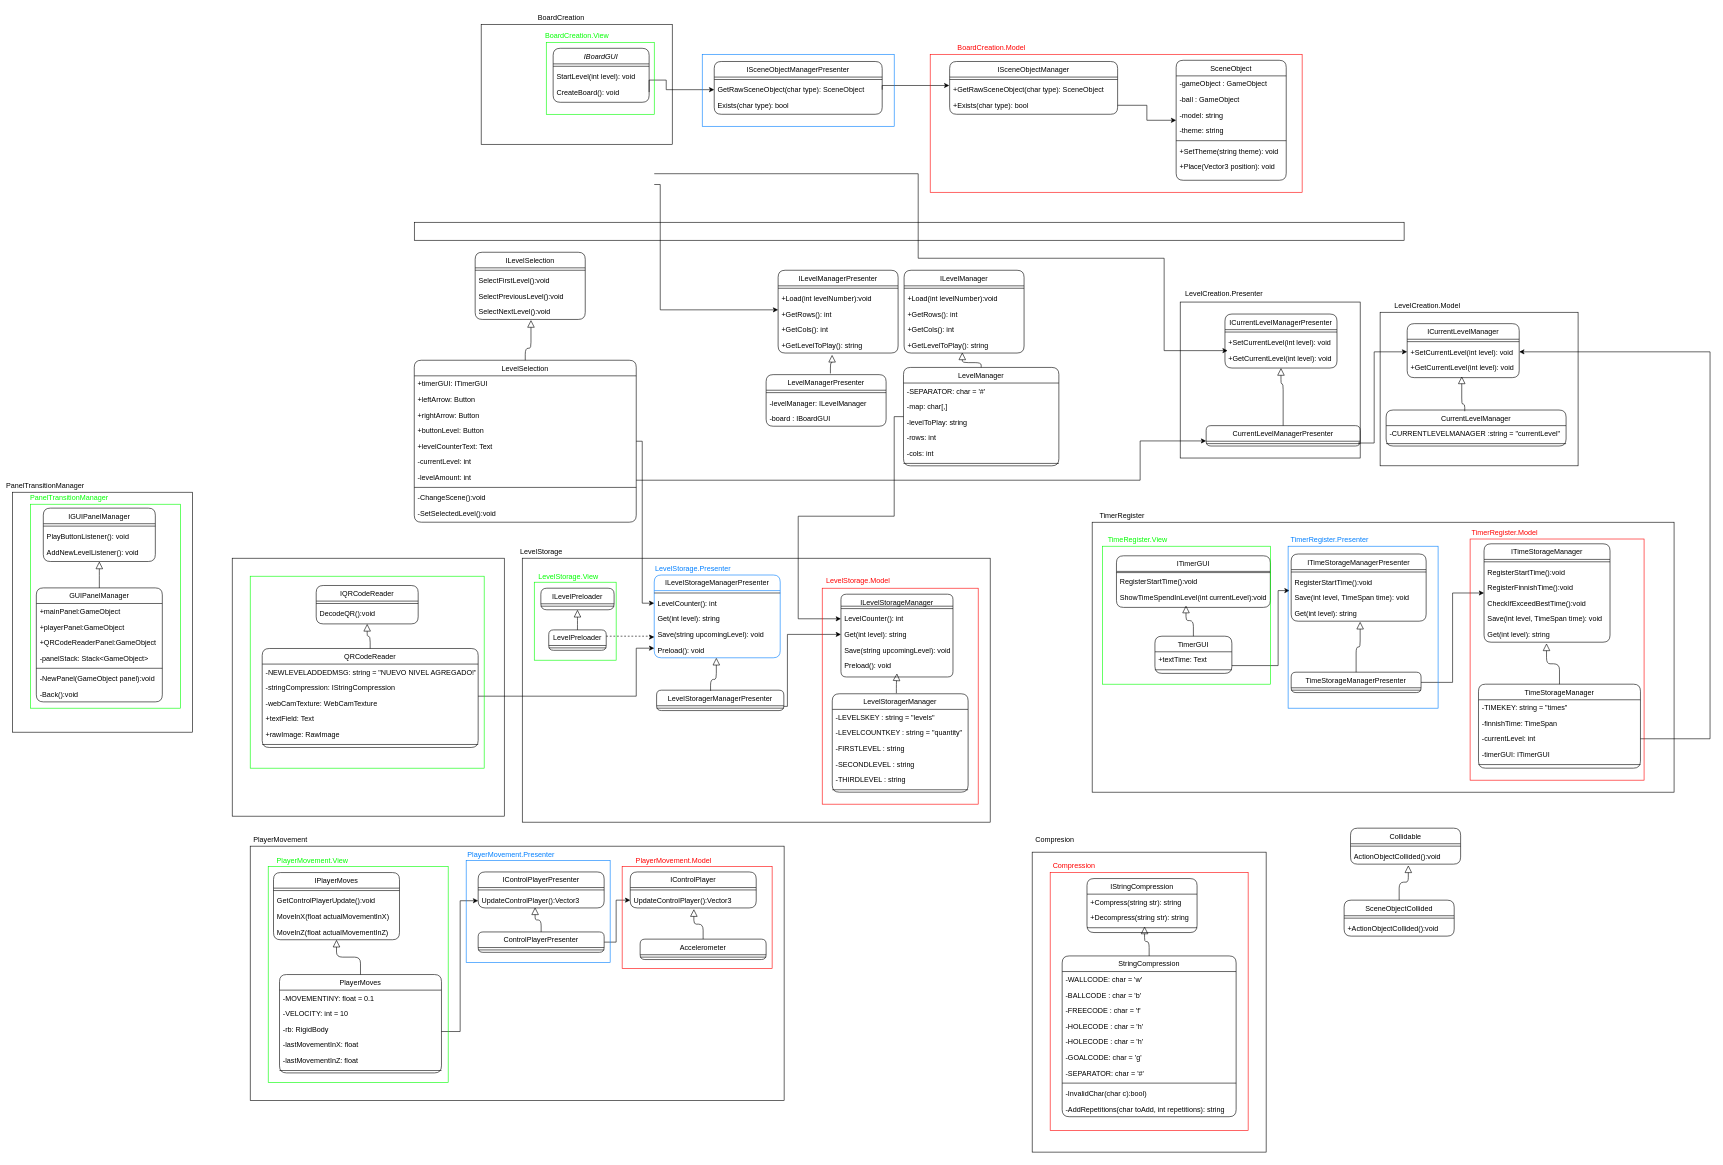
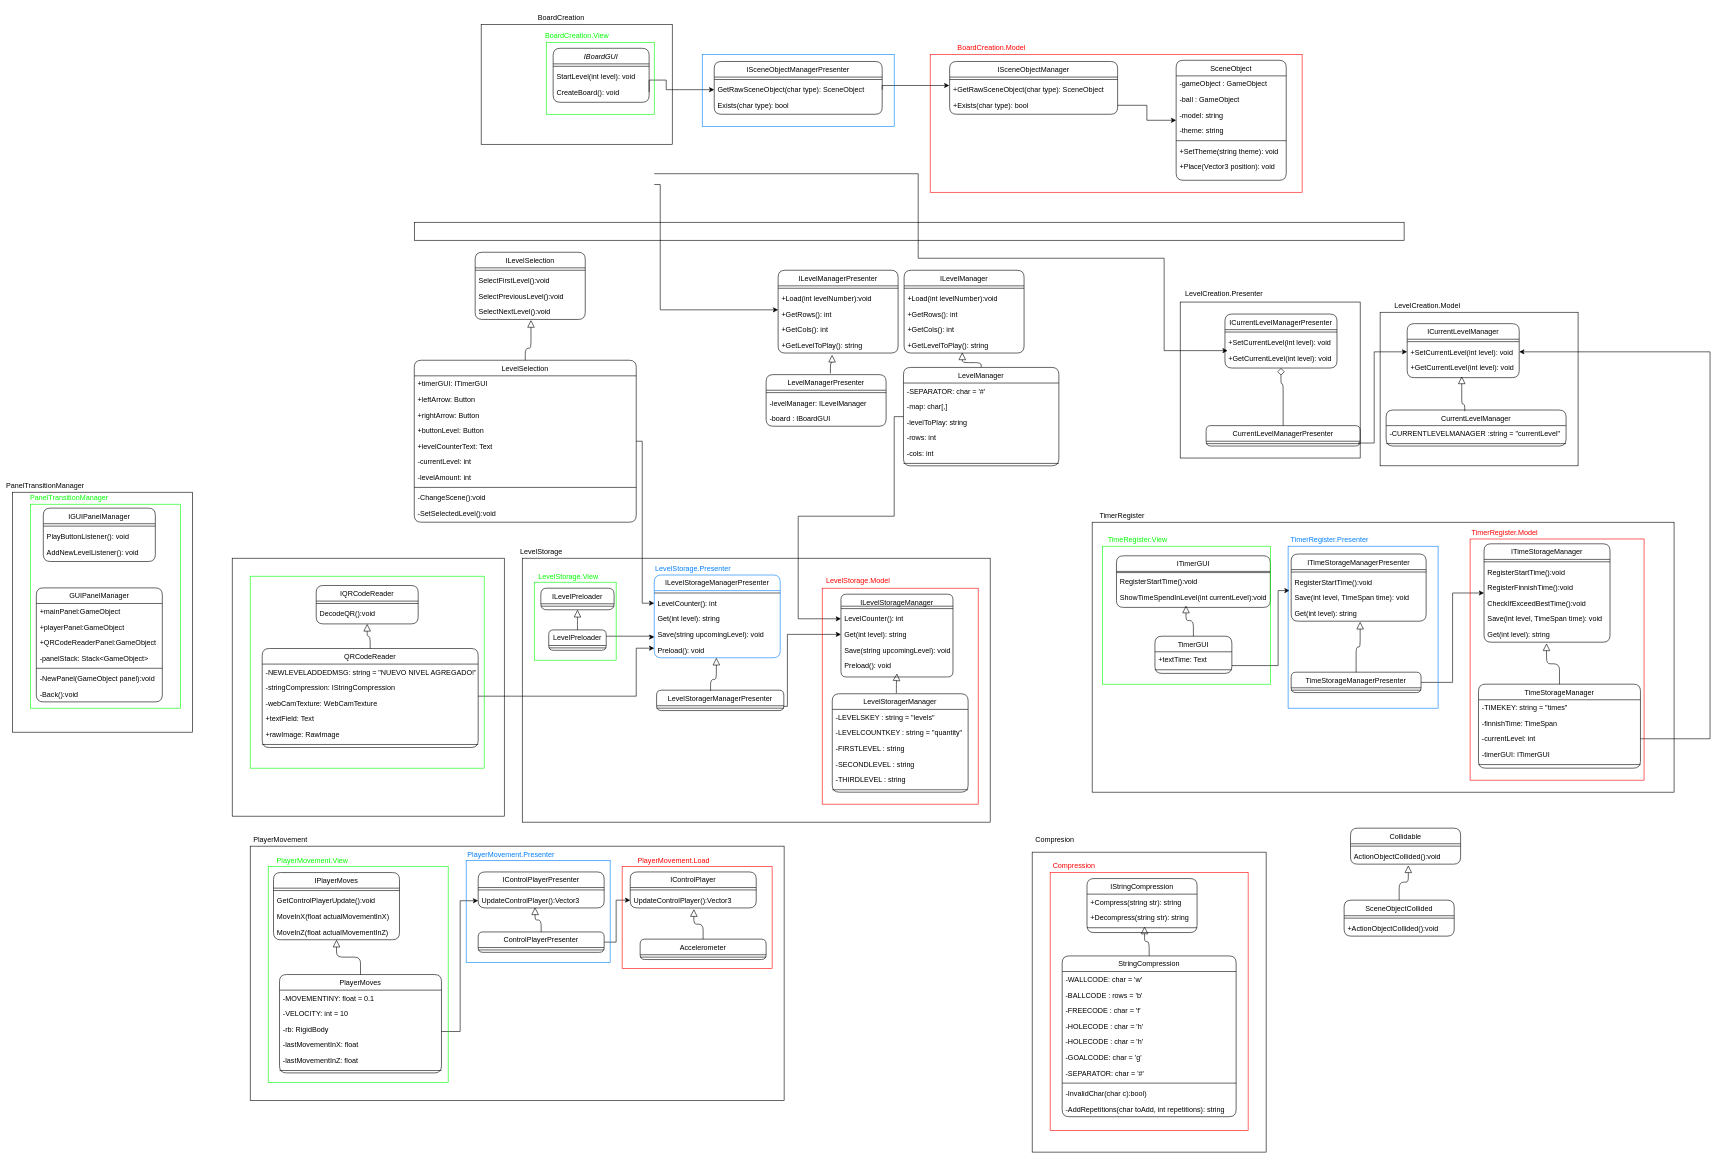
(1281, 376) -> (1281, 376)
(1140, 441) -> none
(99, 578) -> none
(631, 636) -> (631, 636)
(674, 861) -> (674, 861)
(1103, 995) -> (1103, 995)
